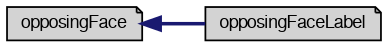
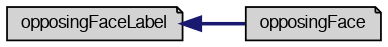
(183, 24) -> (223, 24)
